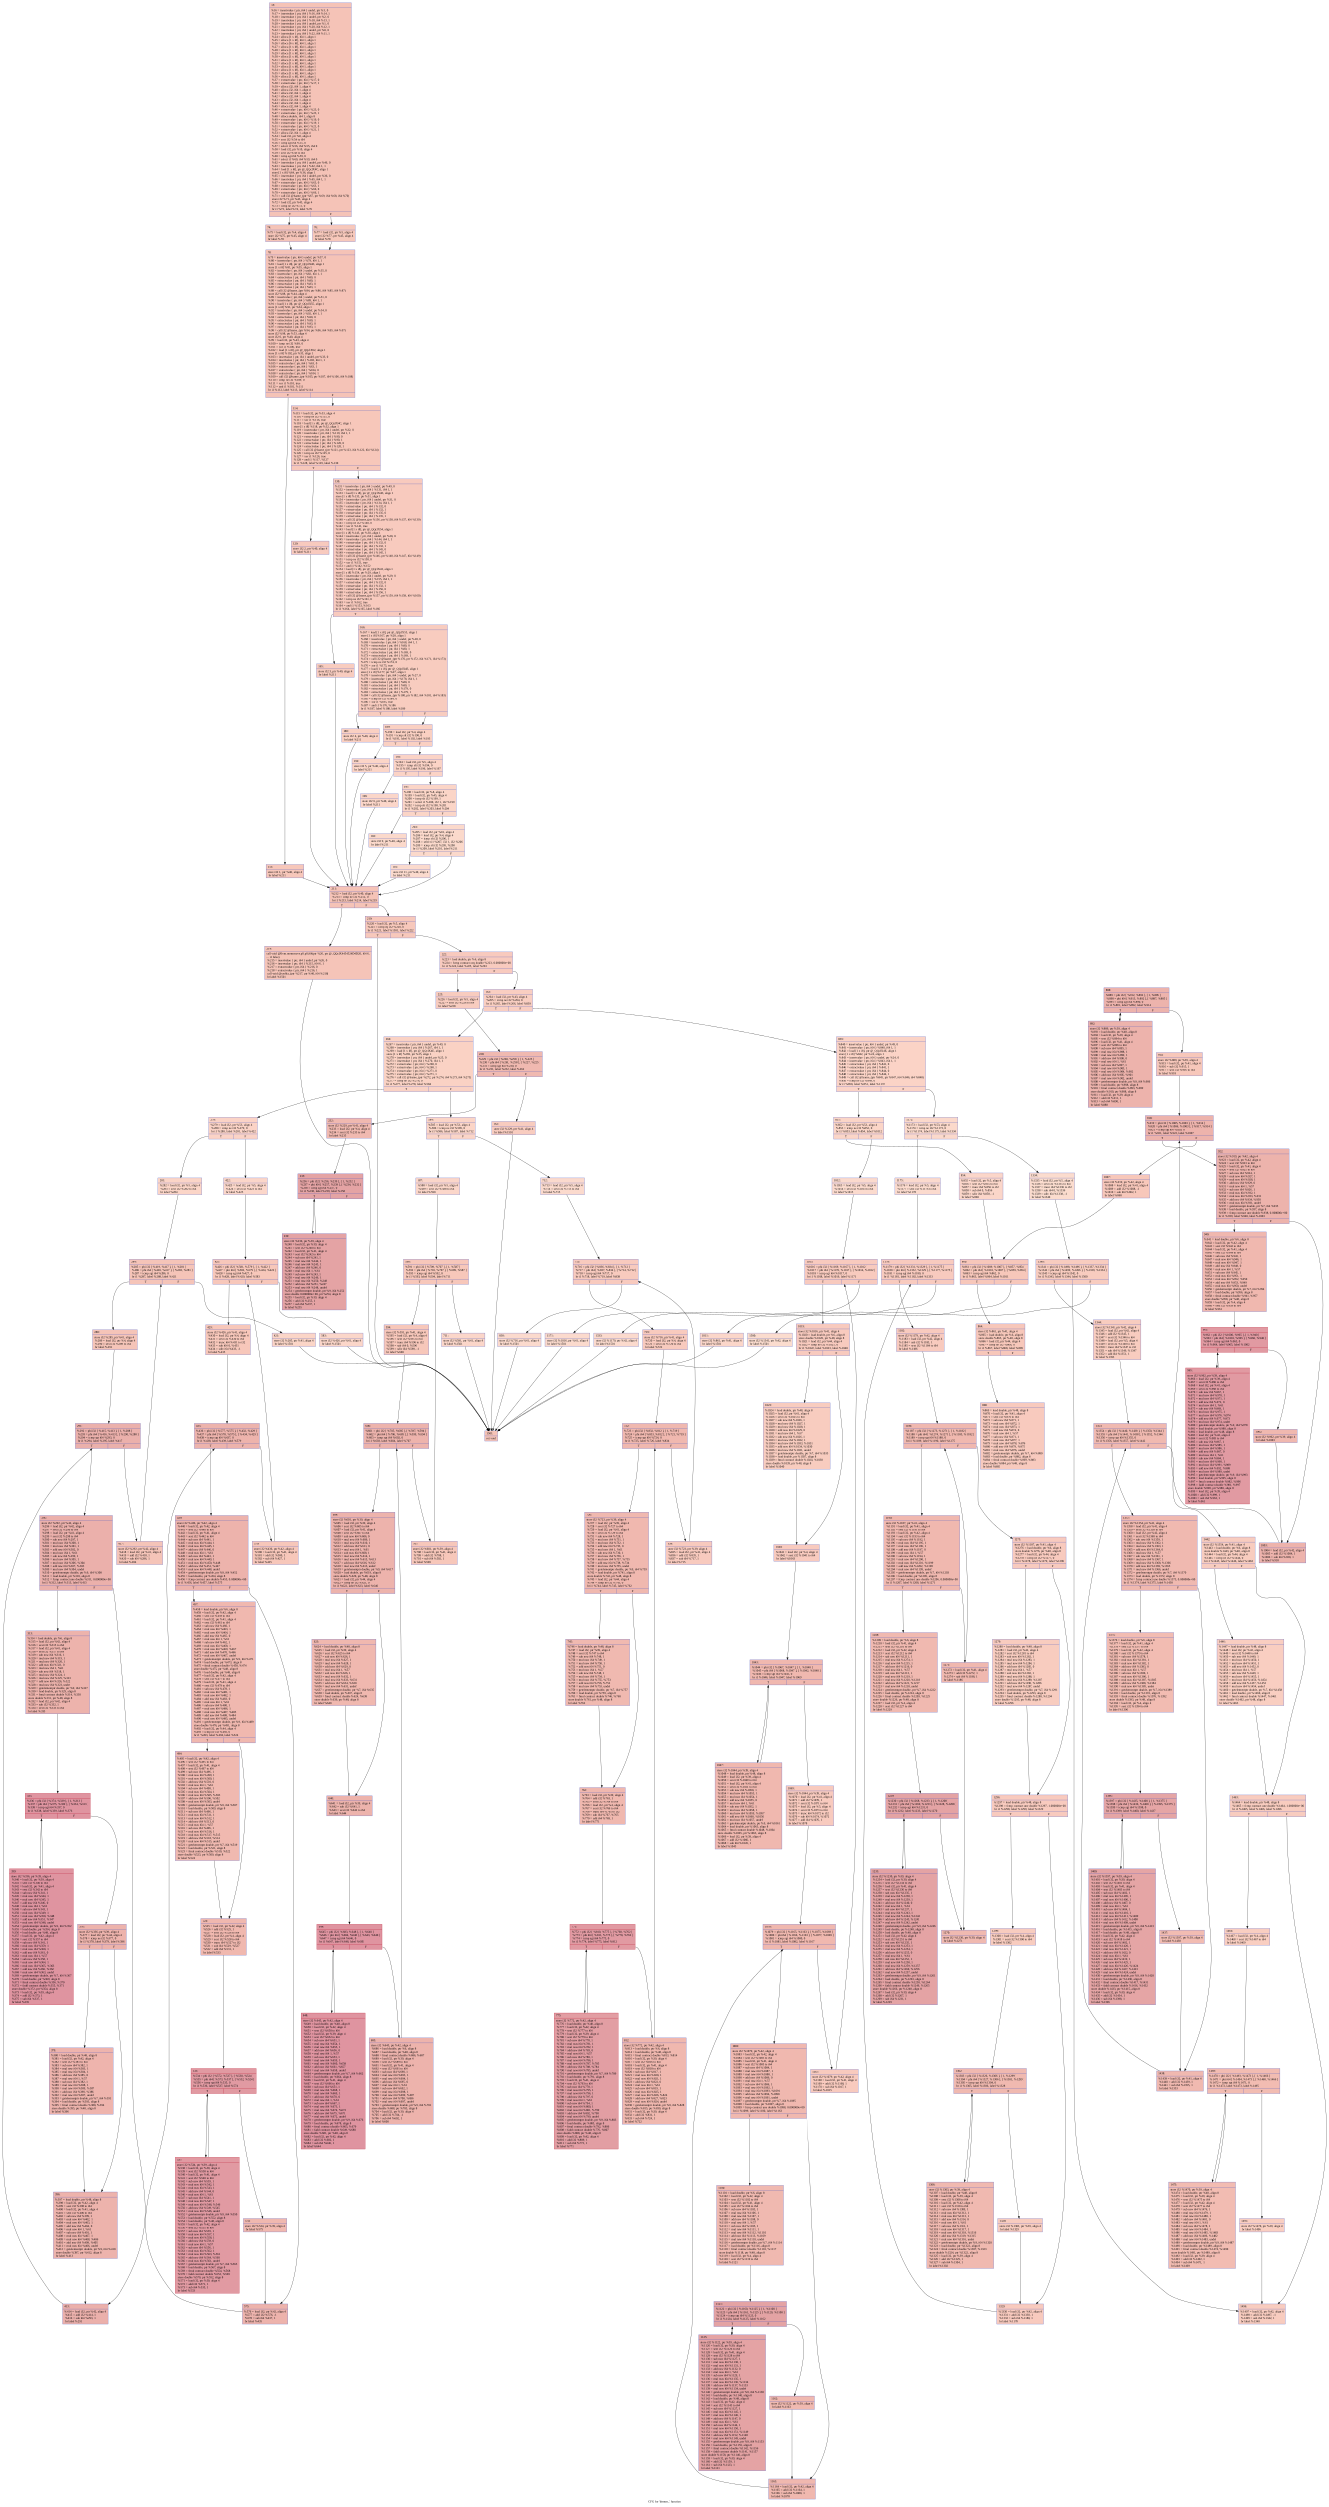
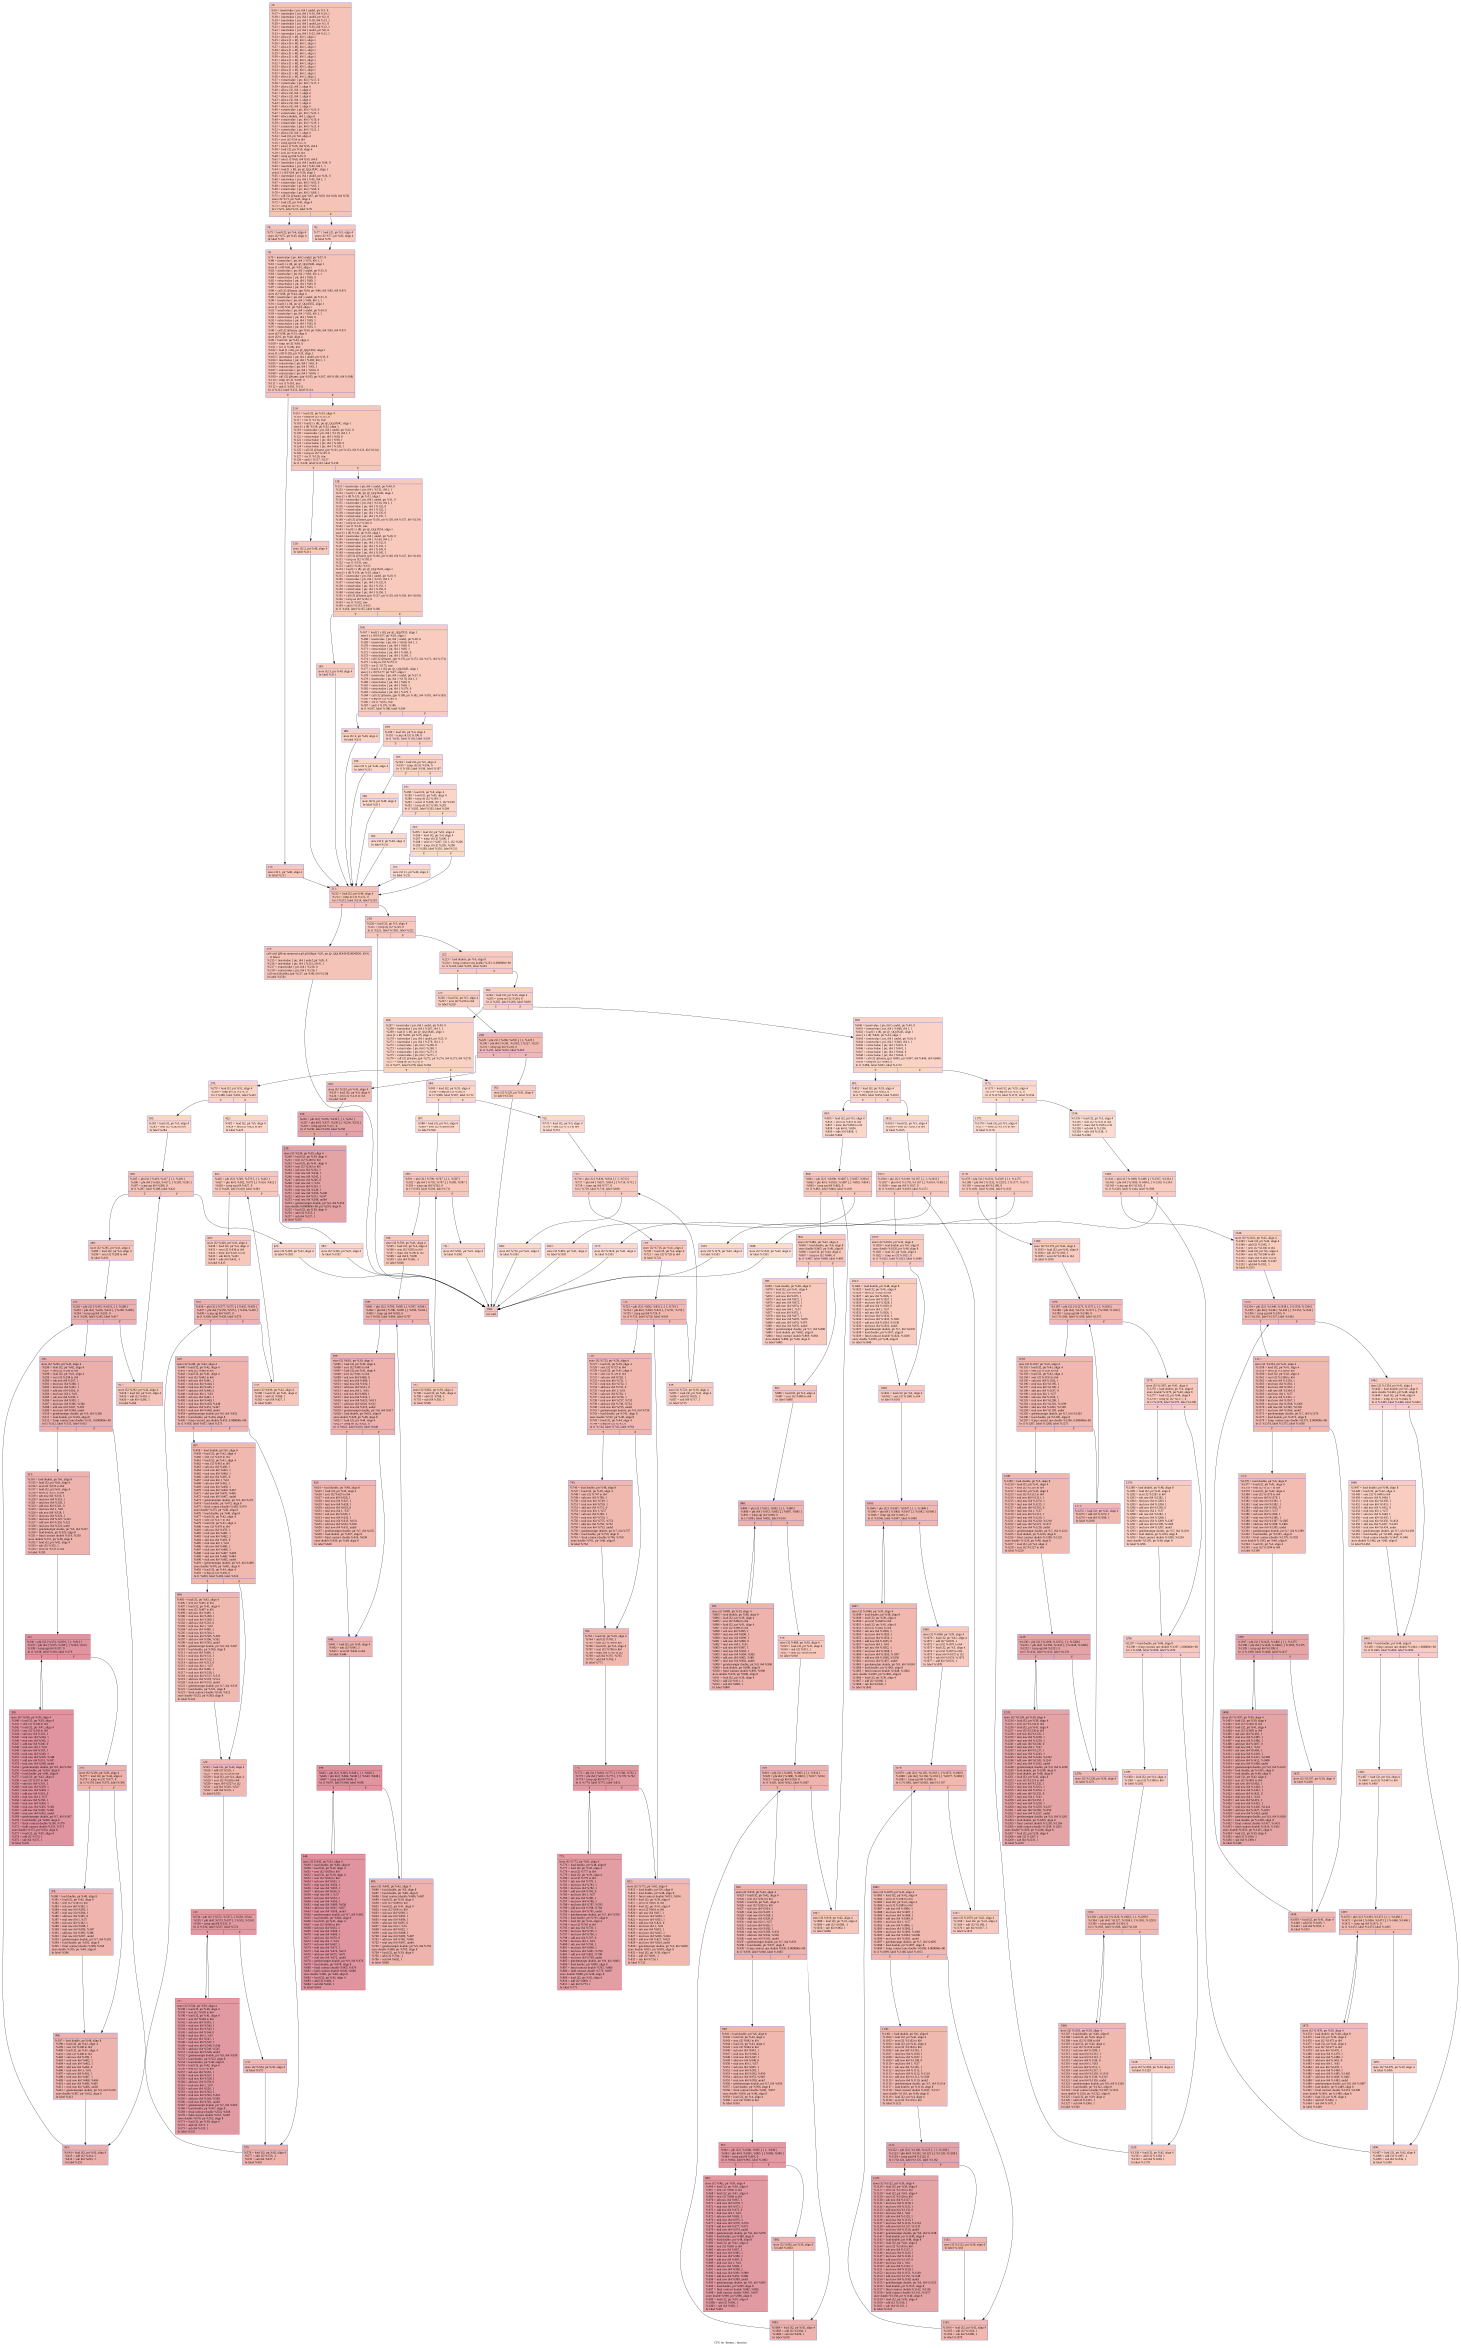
none -> (795, 1394)
(1074, 1840) -> (1206, 1712)
